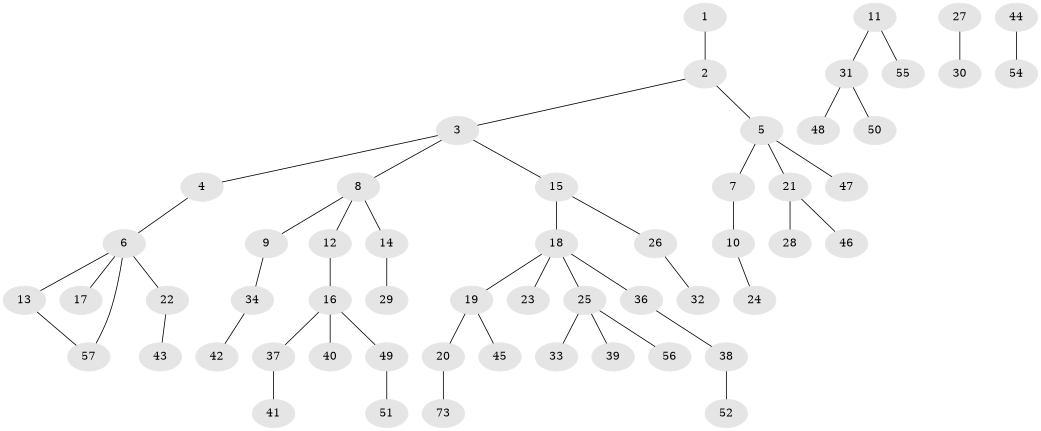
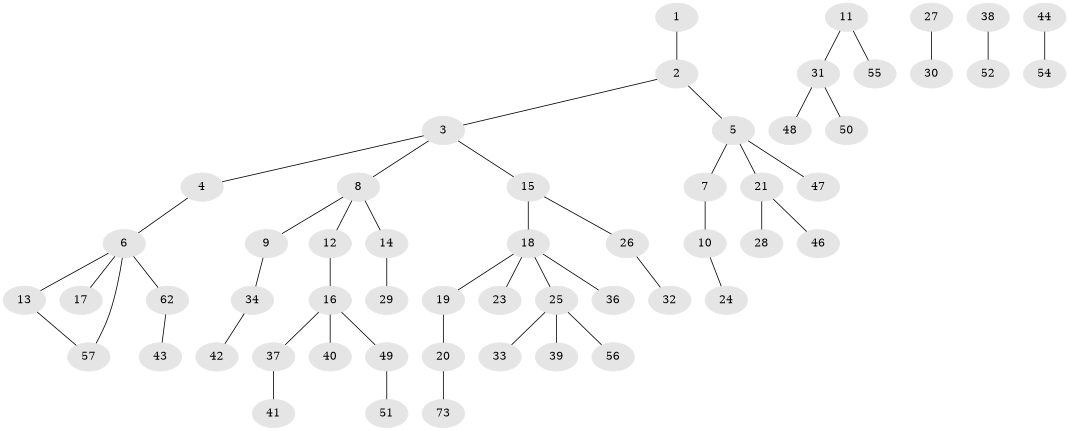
(167, 300) -> (167, 300)
(684, 329) -> none
(500, 357) -> none
